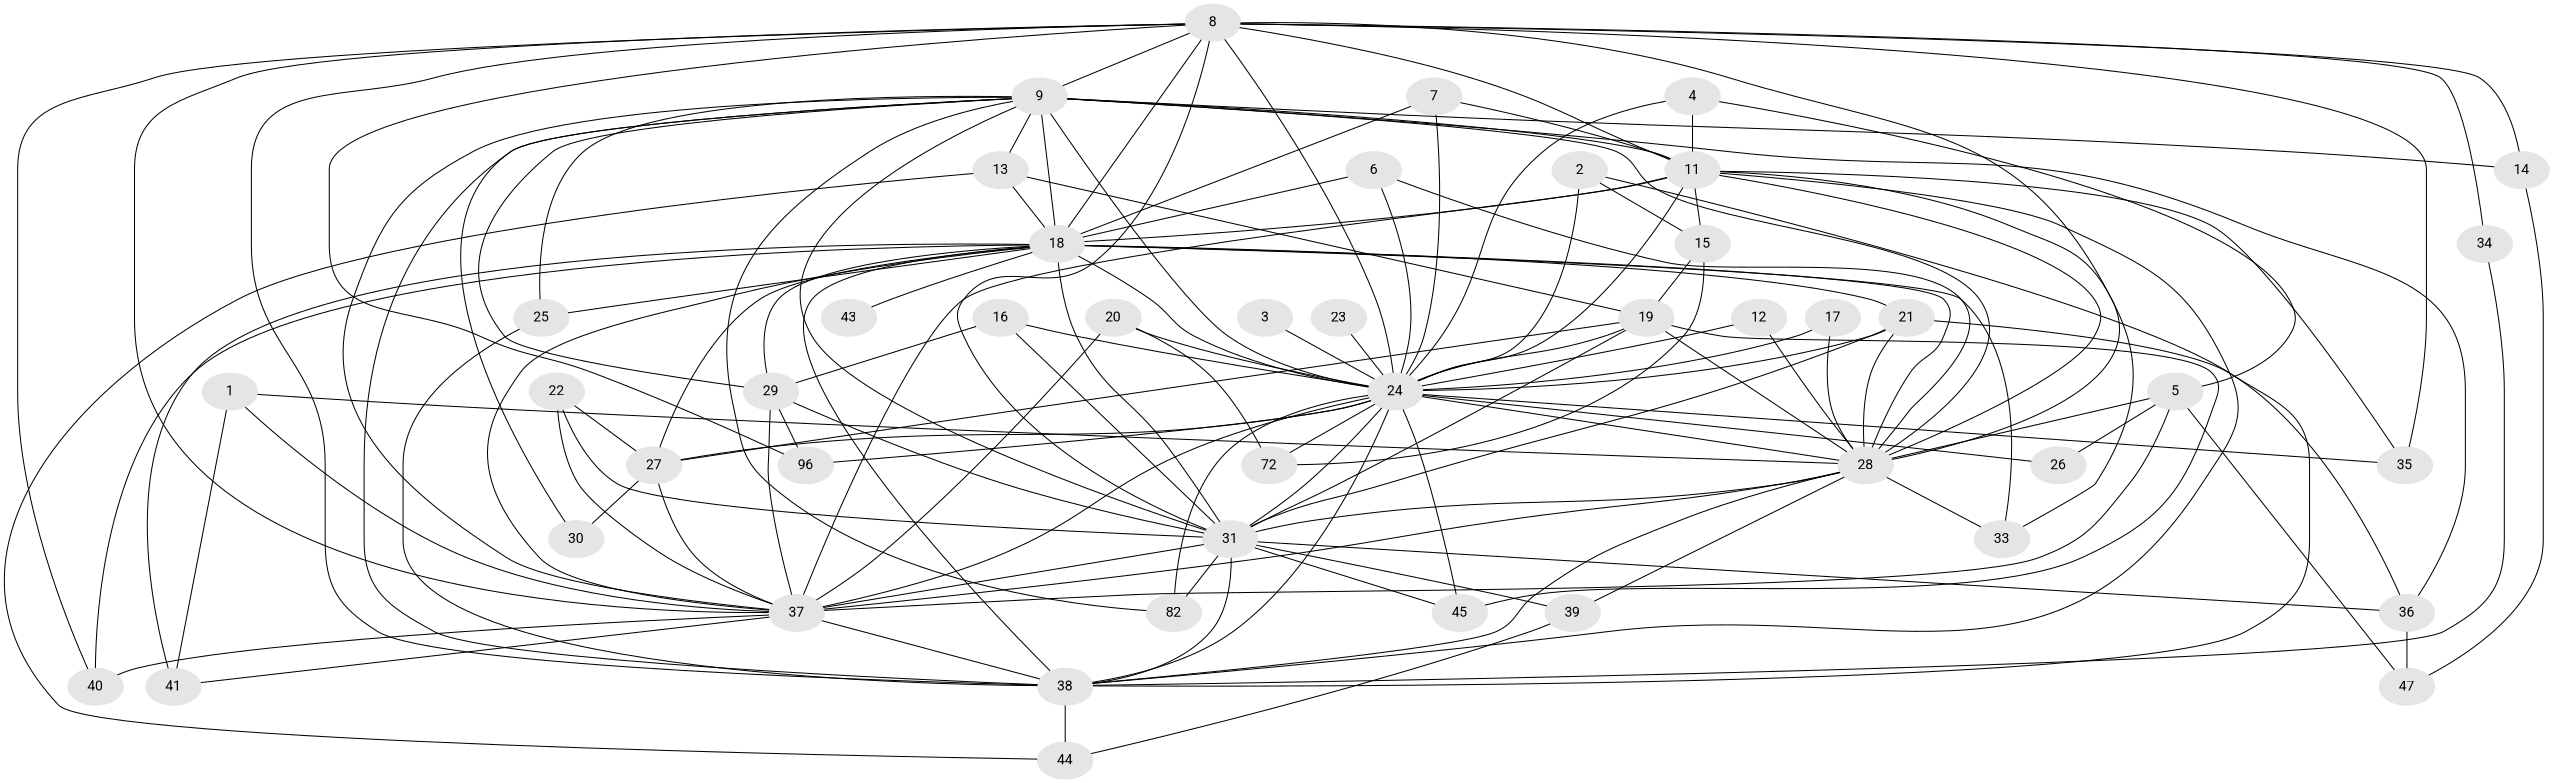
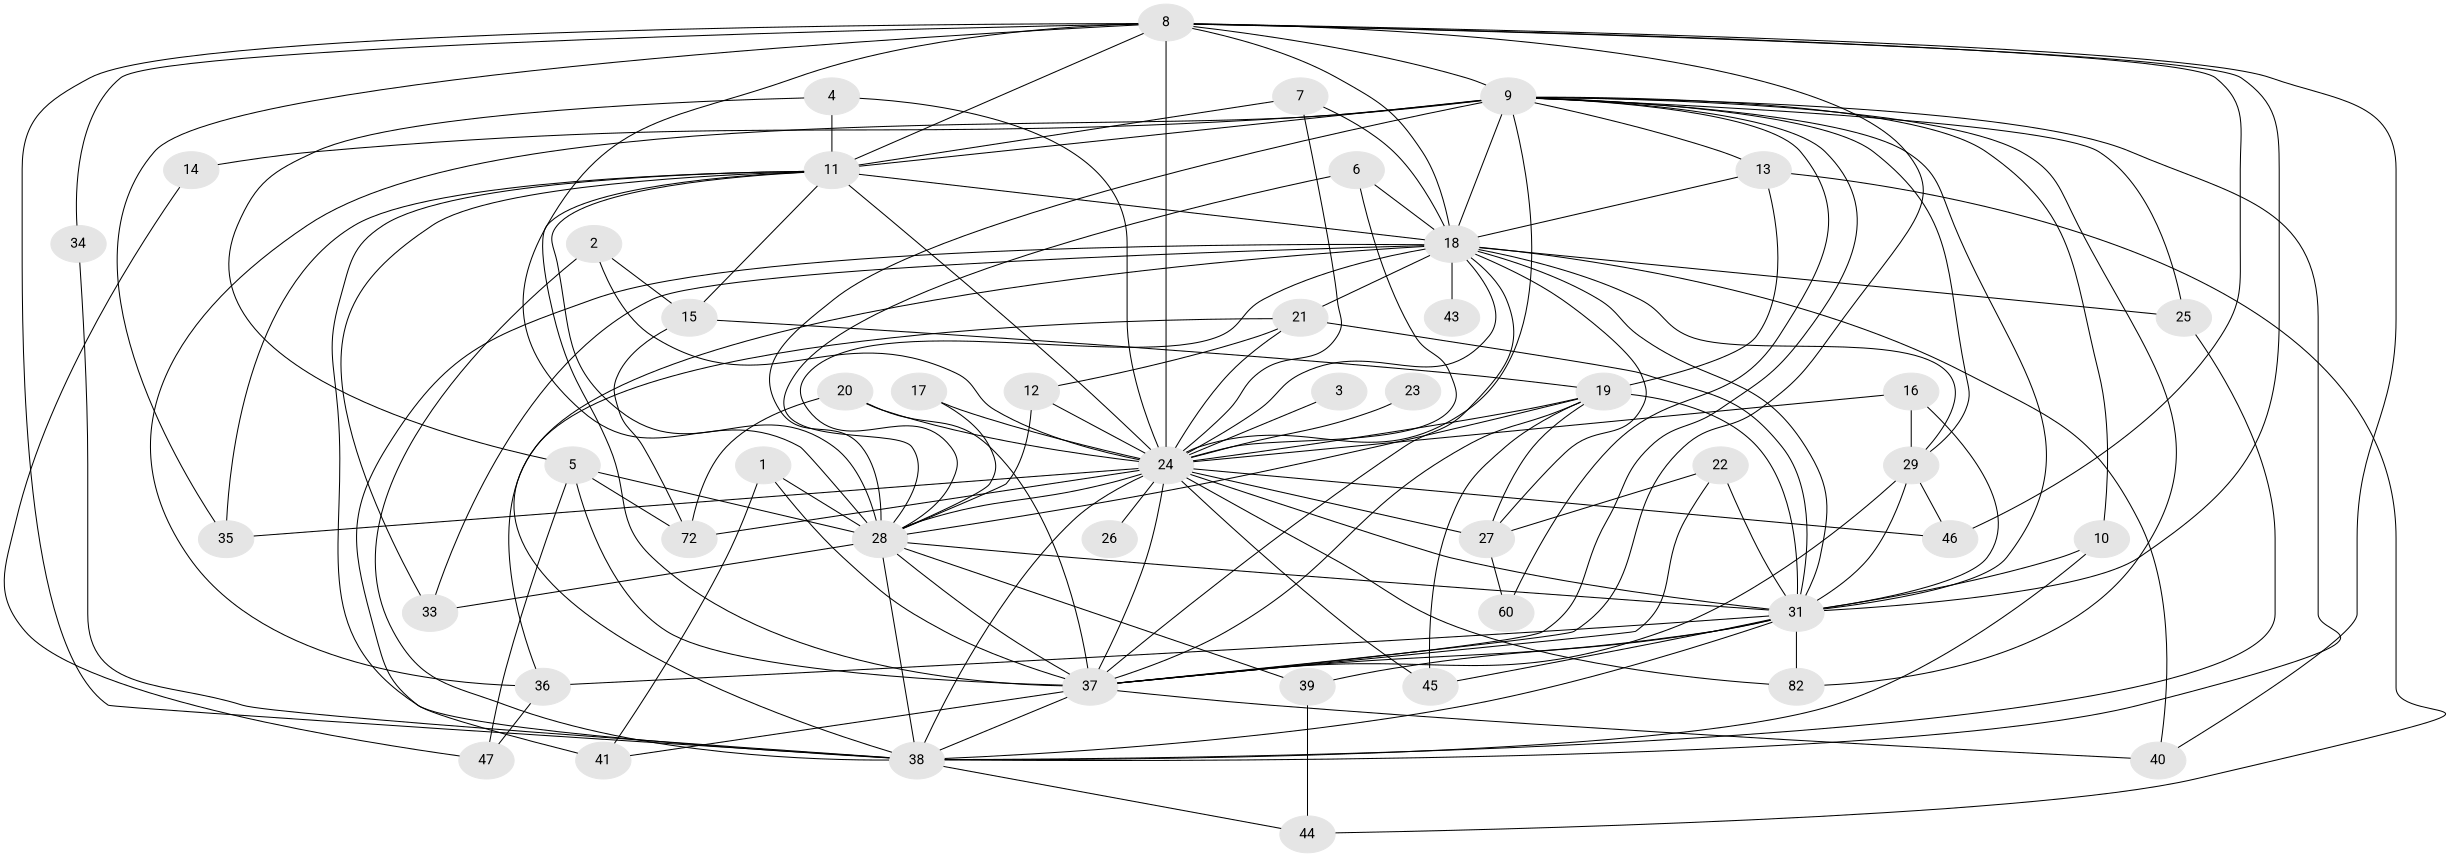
(1904, 38) -> none
(1867, 387) -> (1175, 360)
(2115, 430) -> (616, 493)
(806, 465) -> (1950, 539)
(576, 539) -> (1506, 613)
none -> (2102, 539)
(698, 560) -> (1346, 538)
